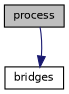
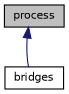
(42, 42) -> (27, 53)
